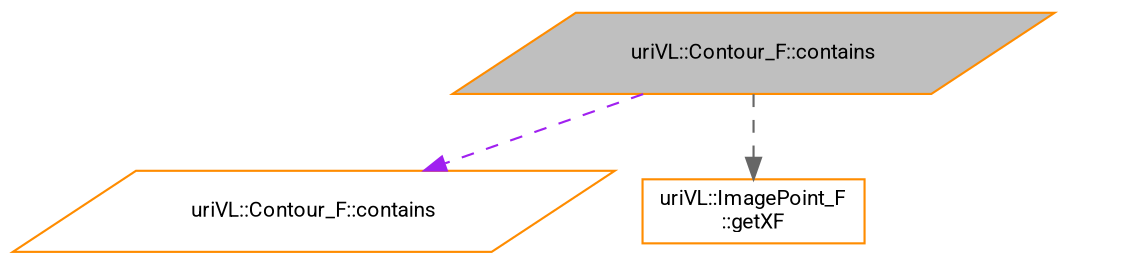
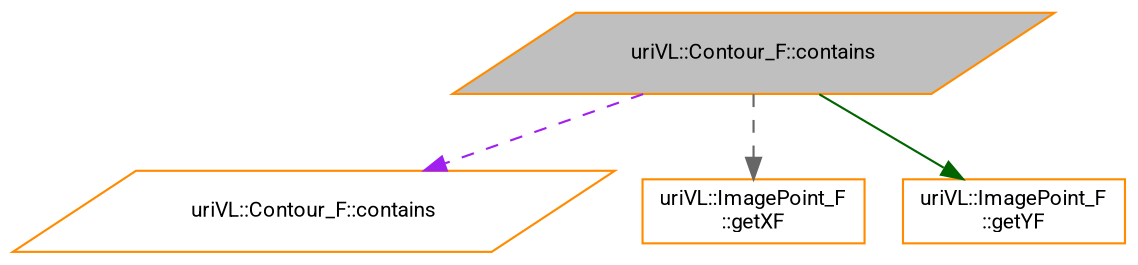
none -> (1014, 211)
